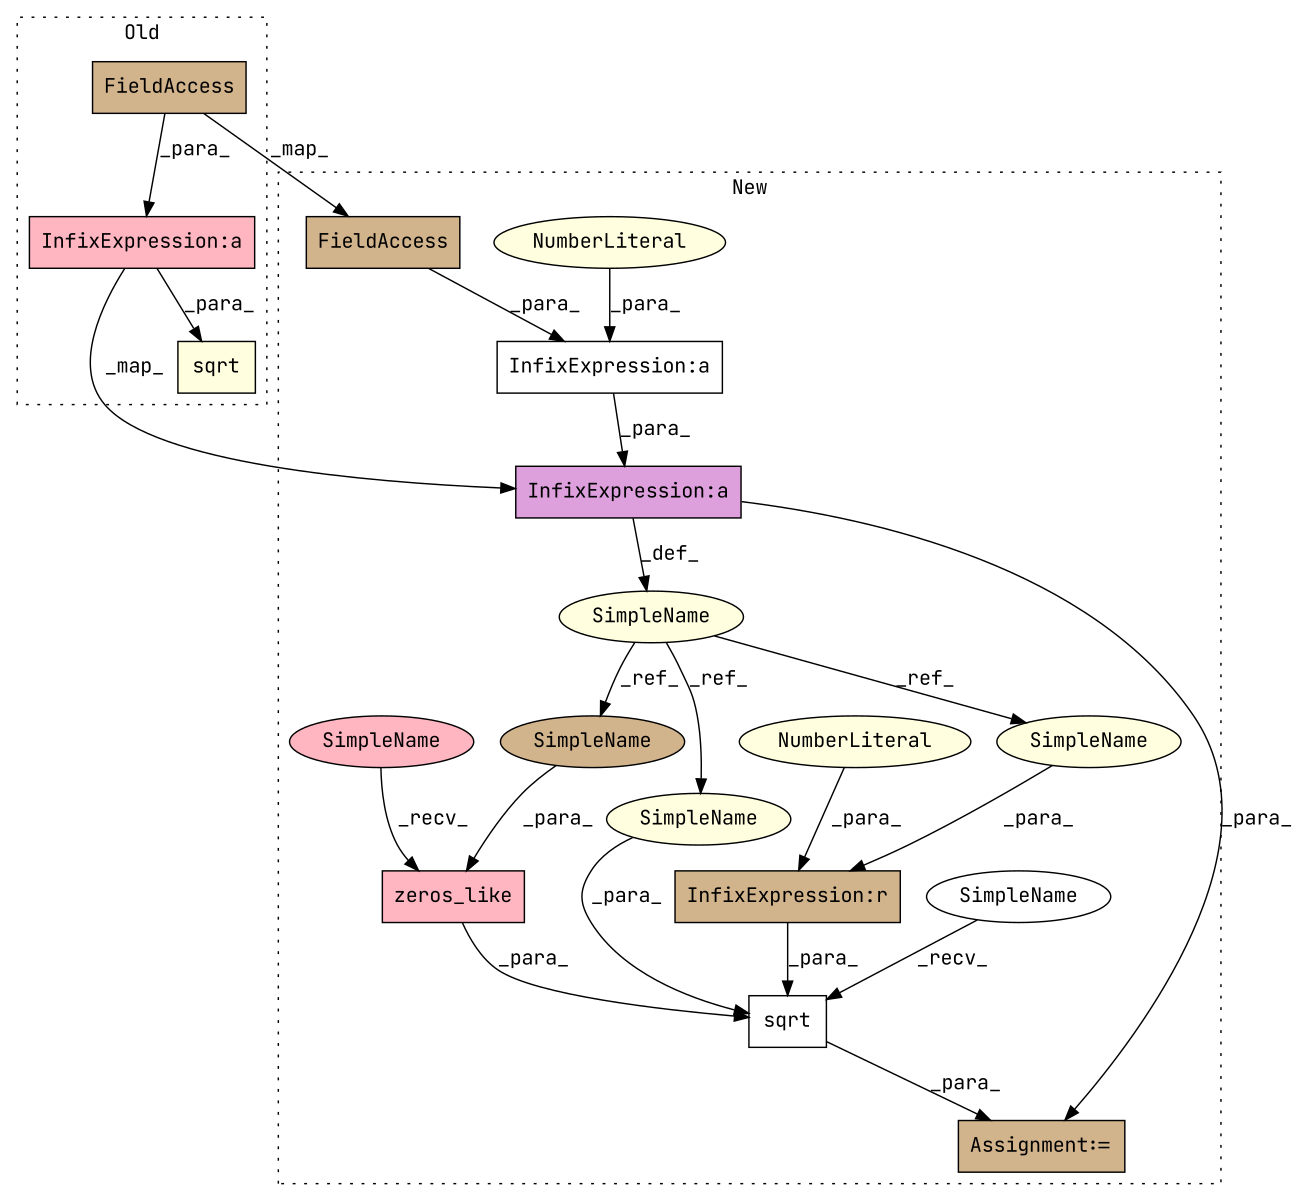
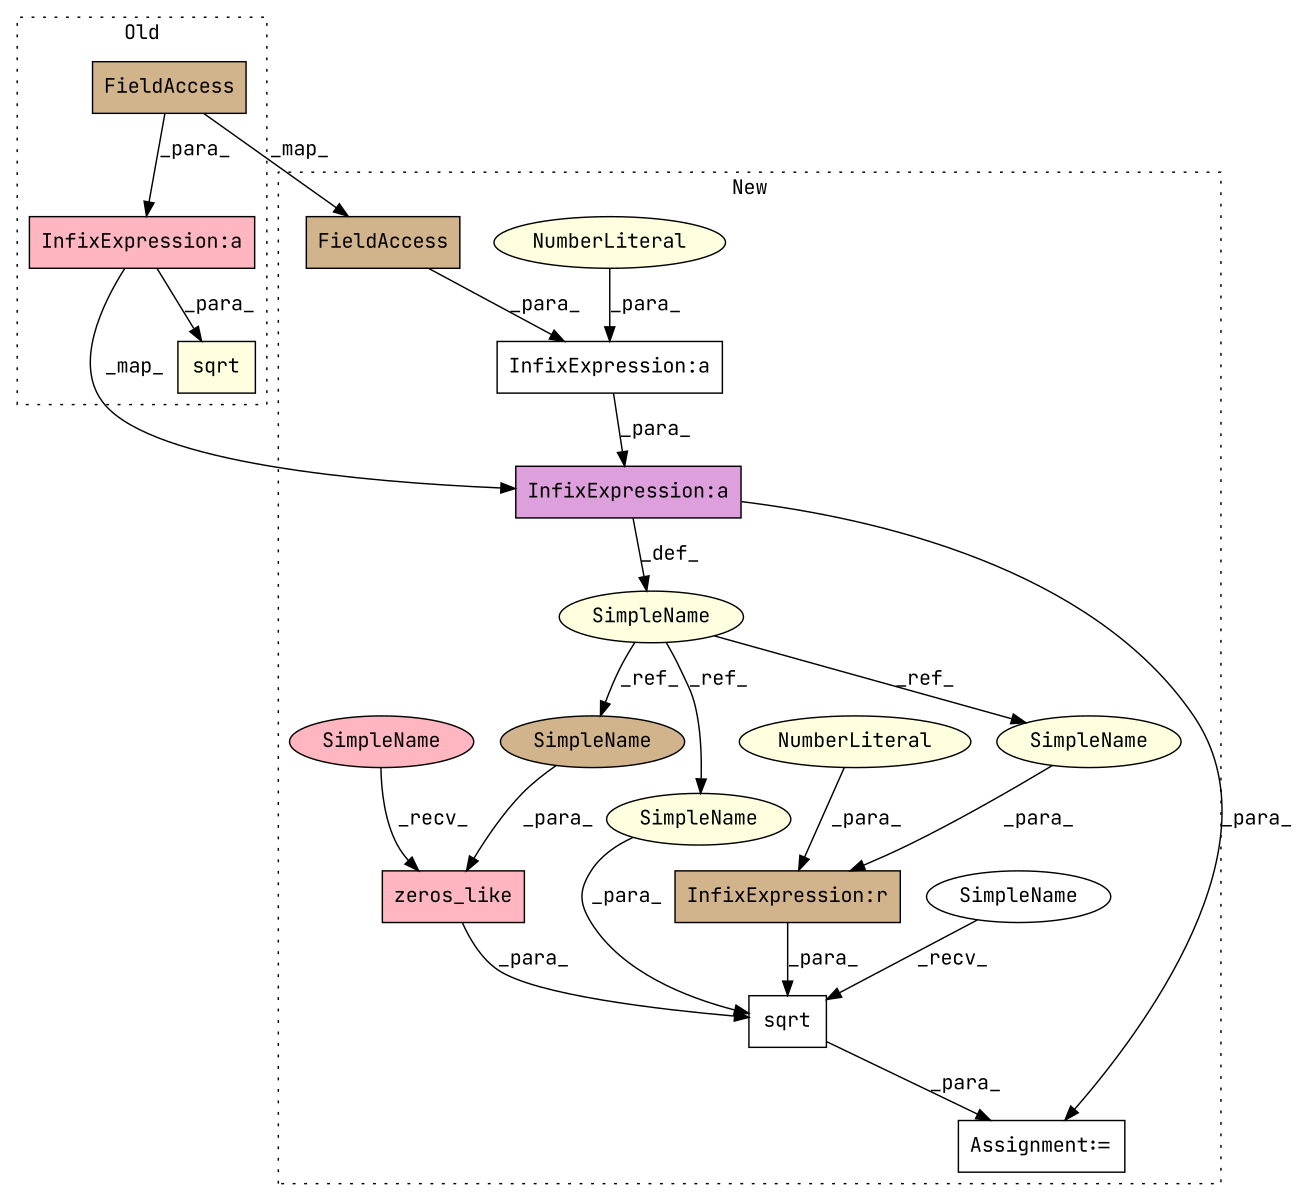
(1042, 1146) -> (1042, 1146)
